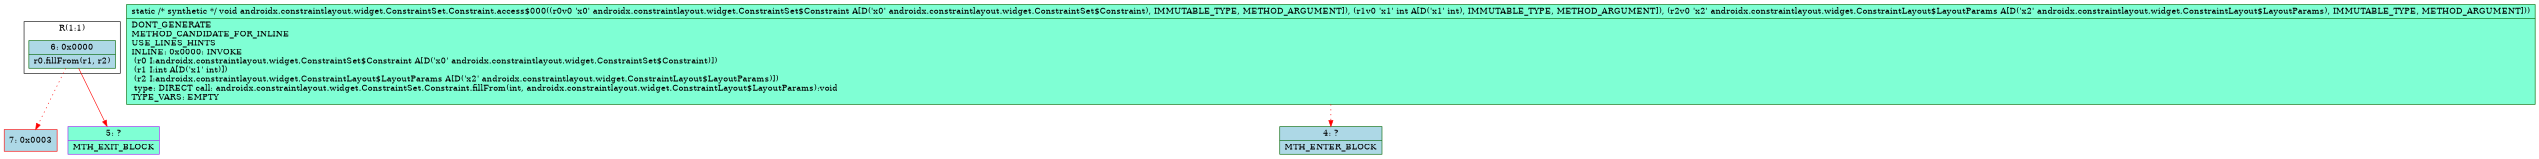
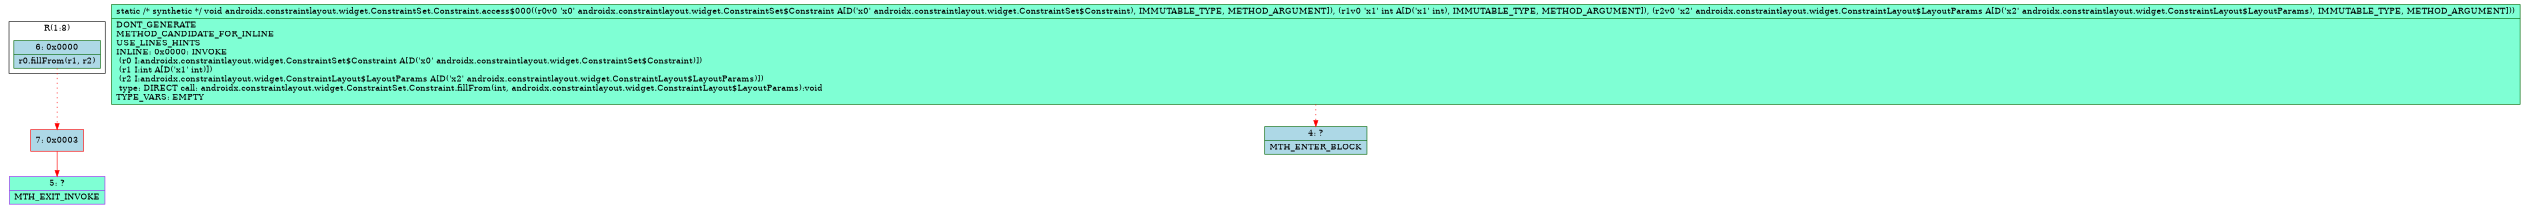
(72, 29) -> (57, 29)
(92, 95) -> (57, 161)
(114, 147) -> (57, 197)
